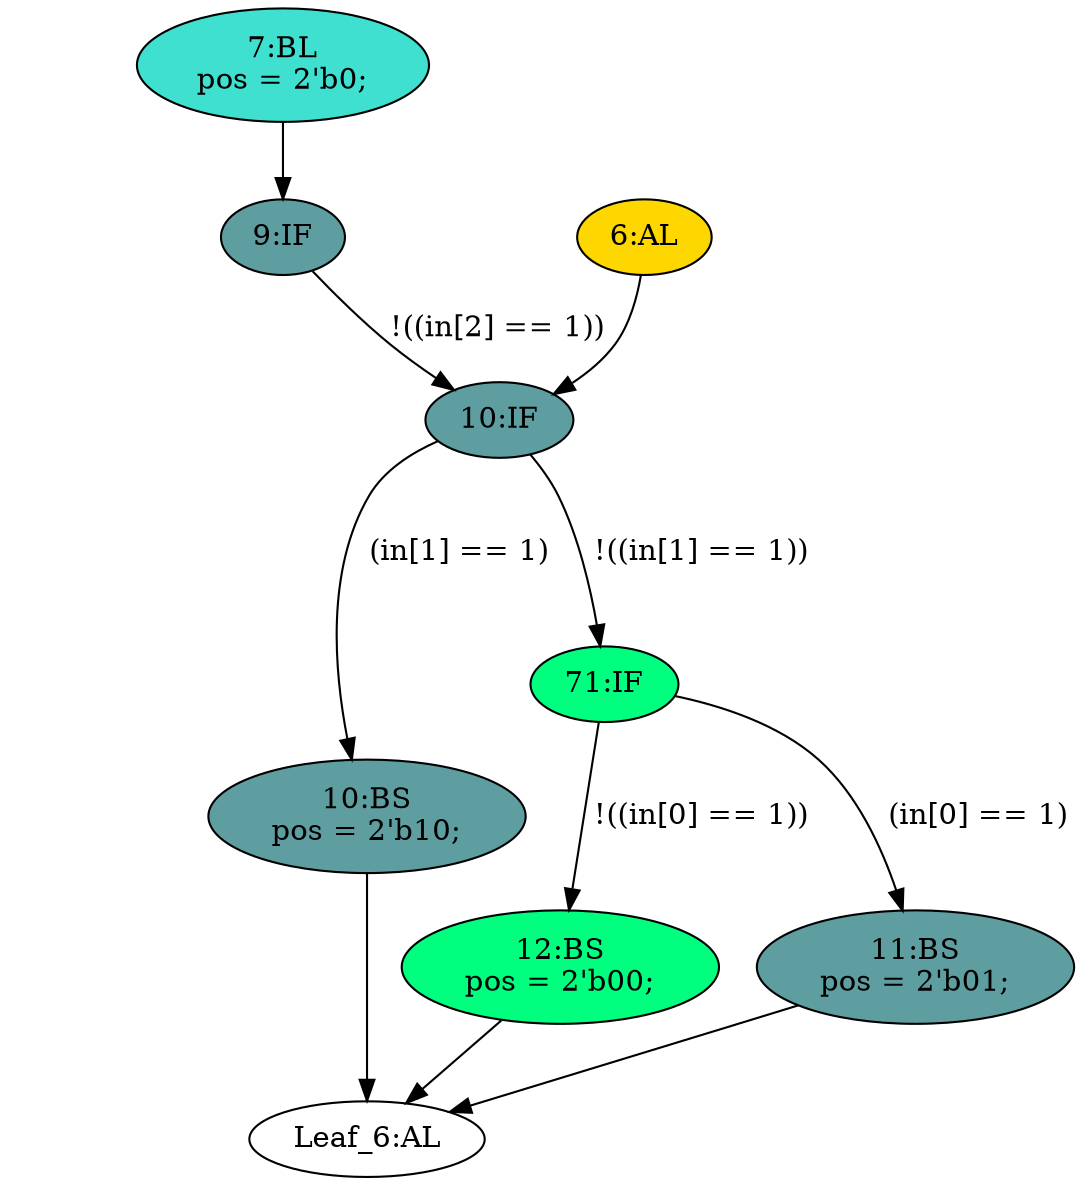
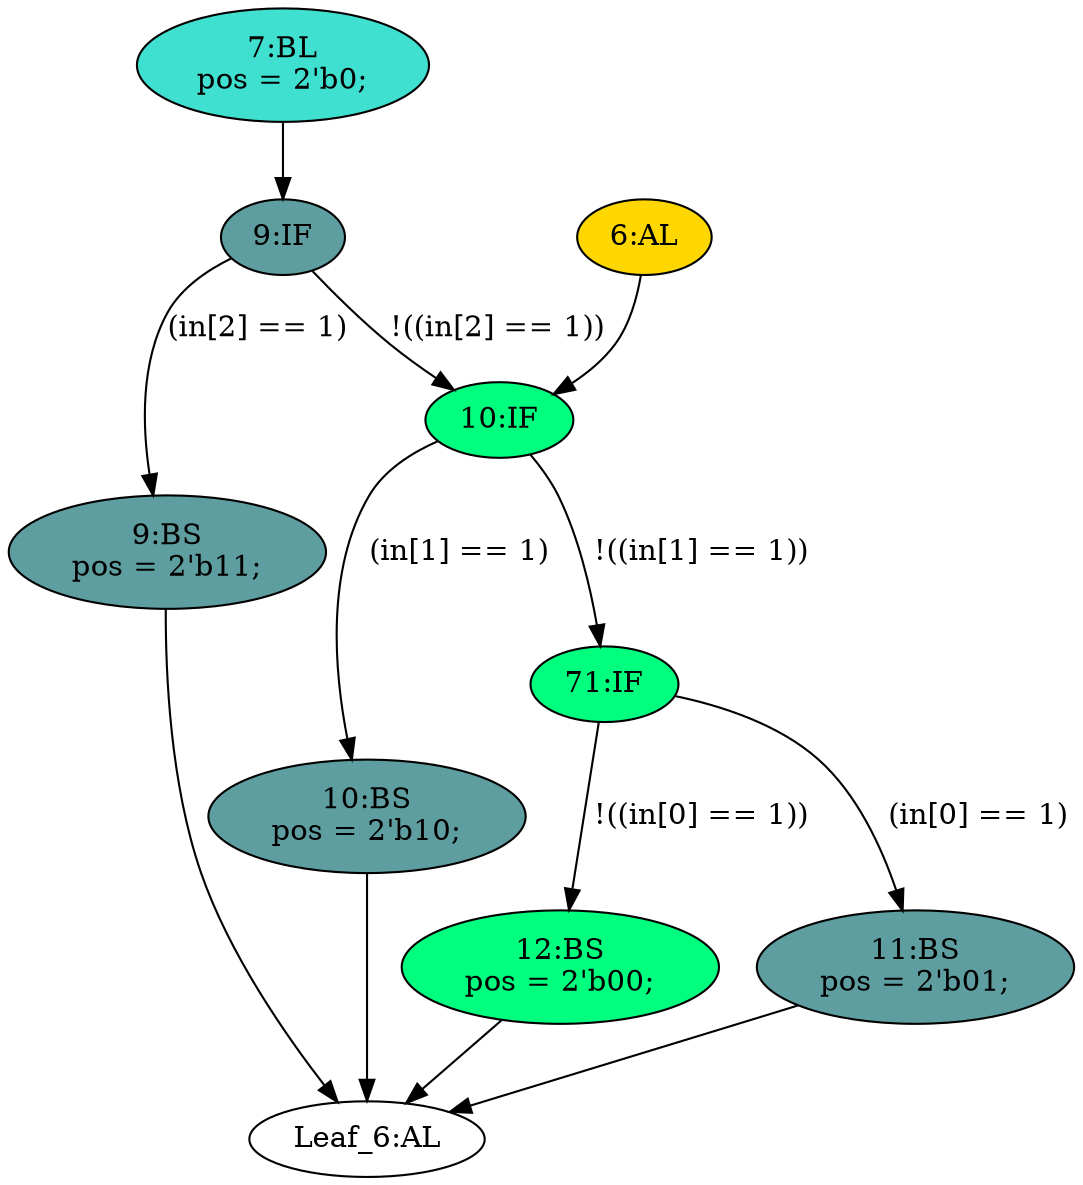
(499, 420) -> (499, 420)
none -> (167, 552)
